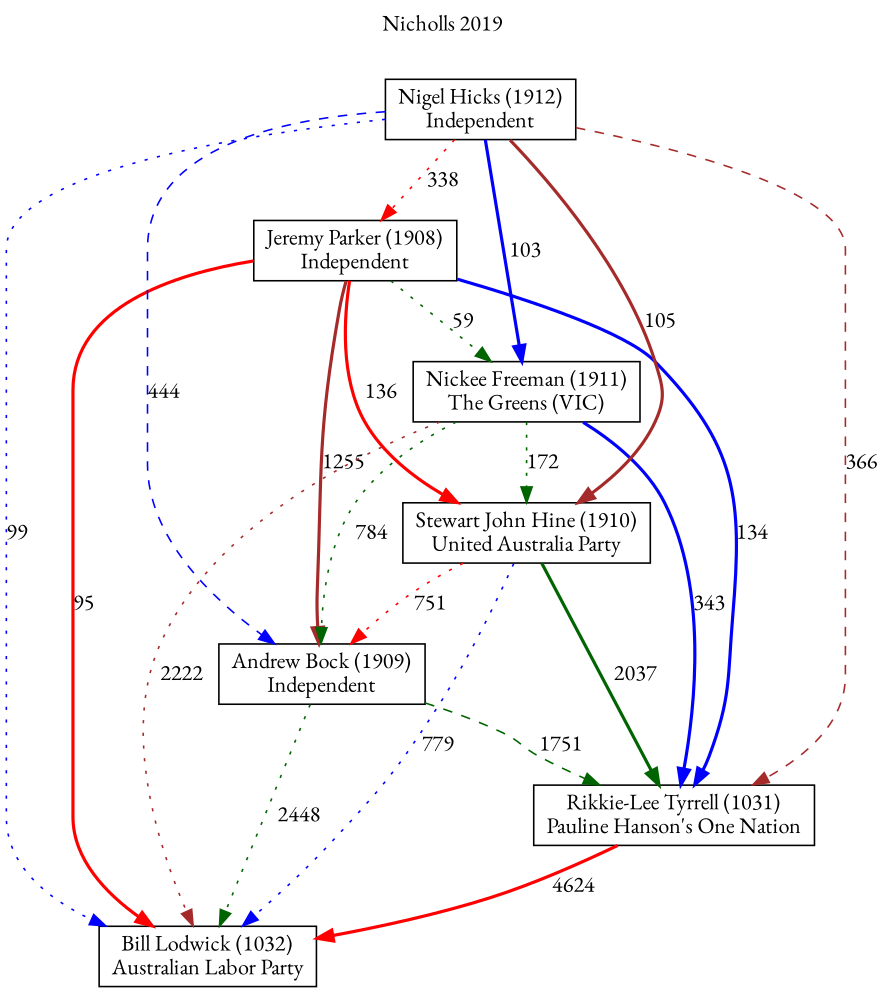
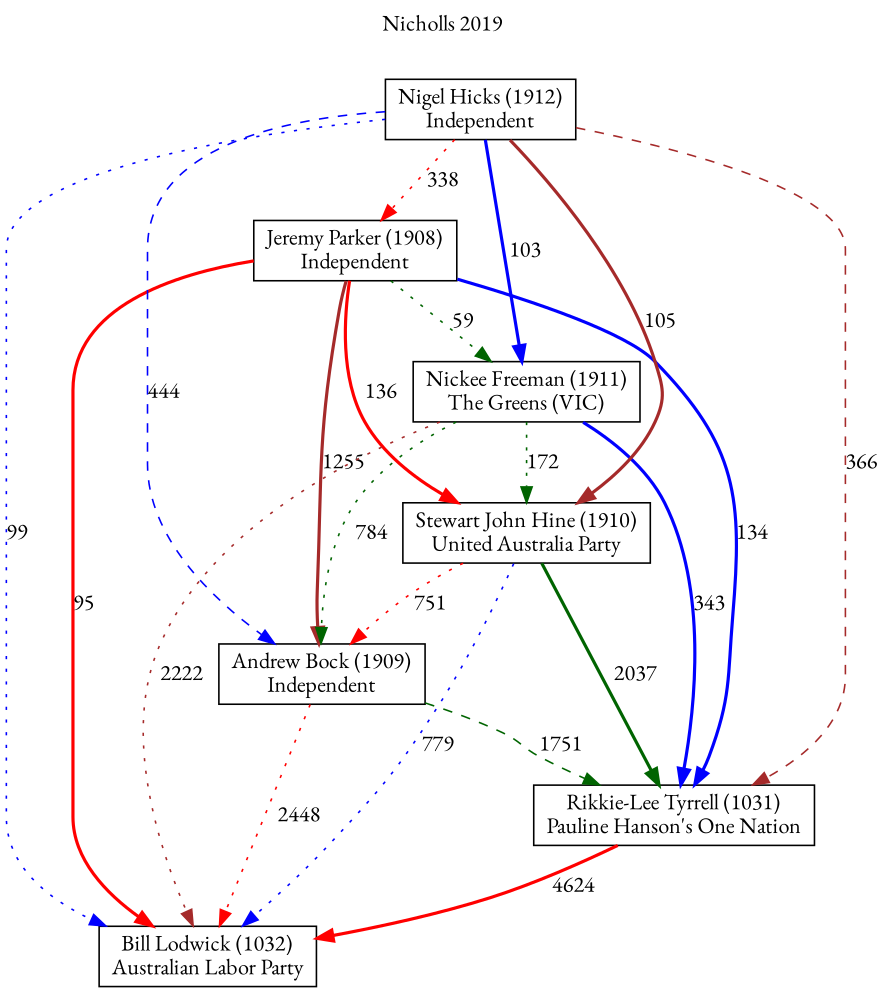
(268, 808) -> (268, 808)
